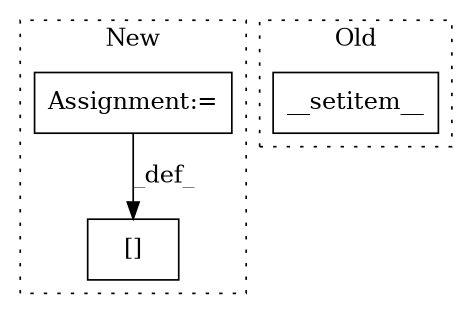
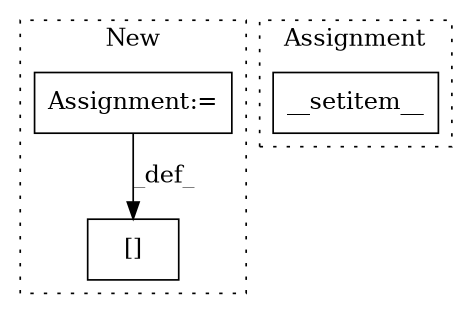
(356, 40) -> (356, 40)
